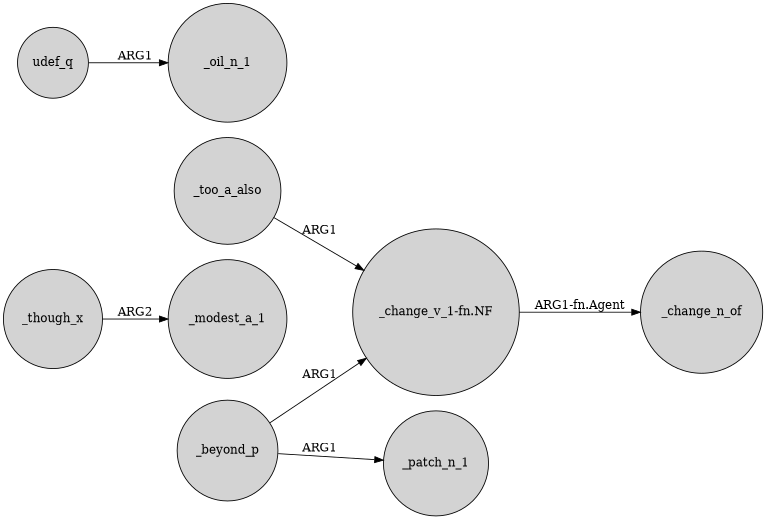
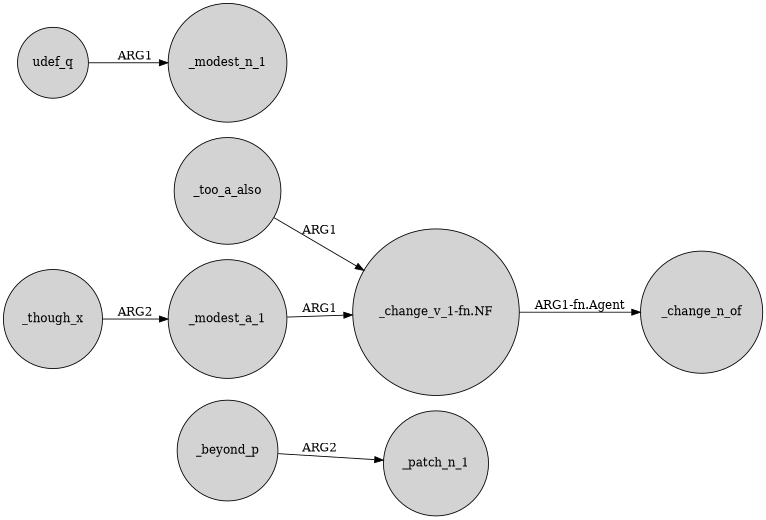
(228, 63) -> (228, 63)
(315, 393) -> (315, 316)
(320, 448) -> (320, 448)
